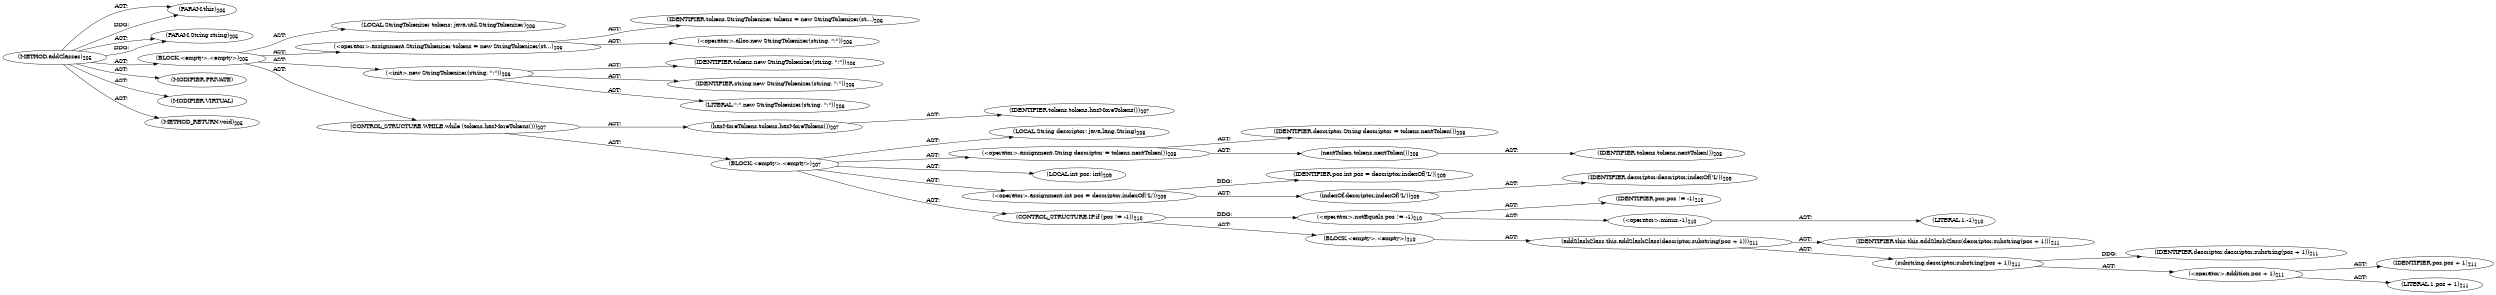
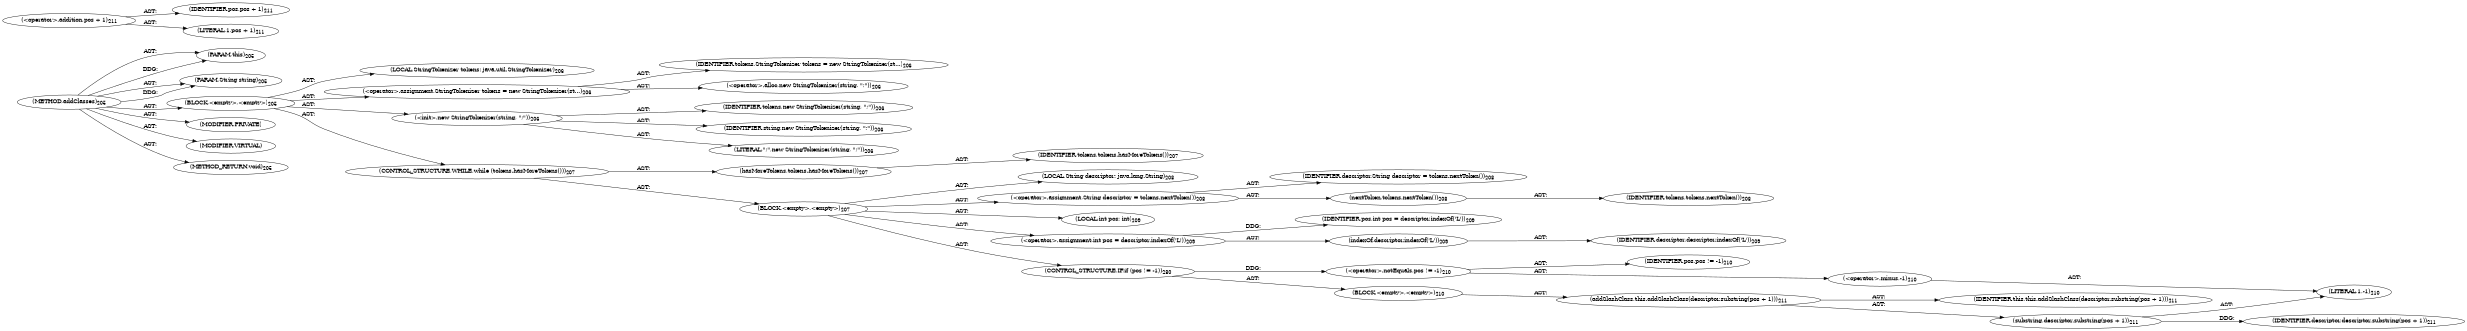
(1138, 217) -> (1167, 271)
(2103, 269) -> (2231, 309)
